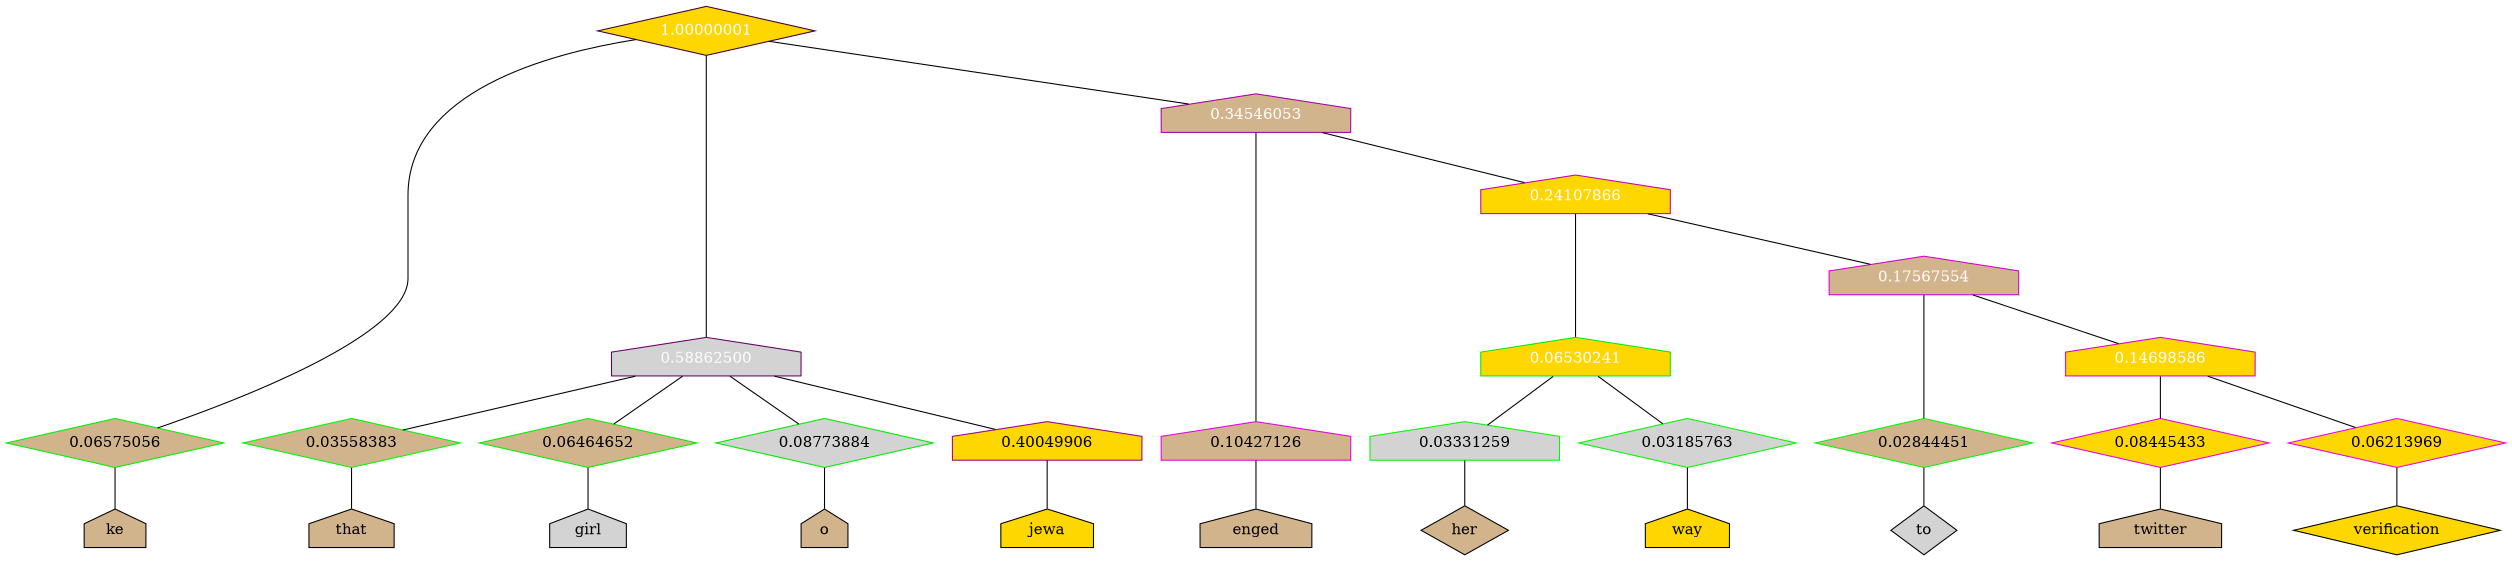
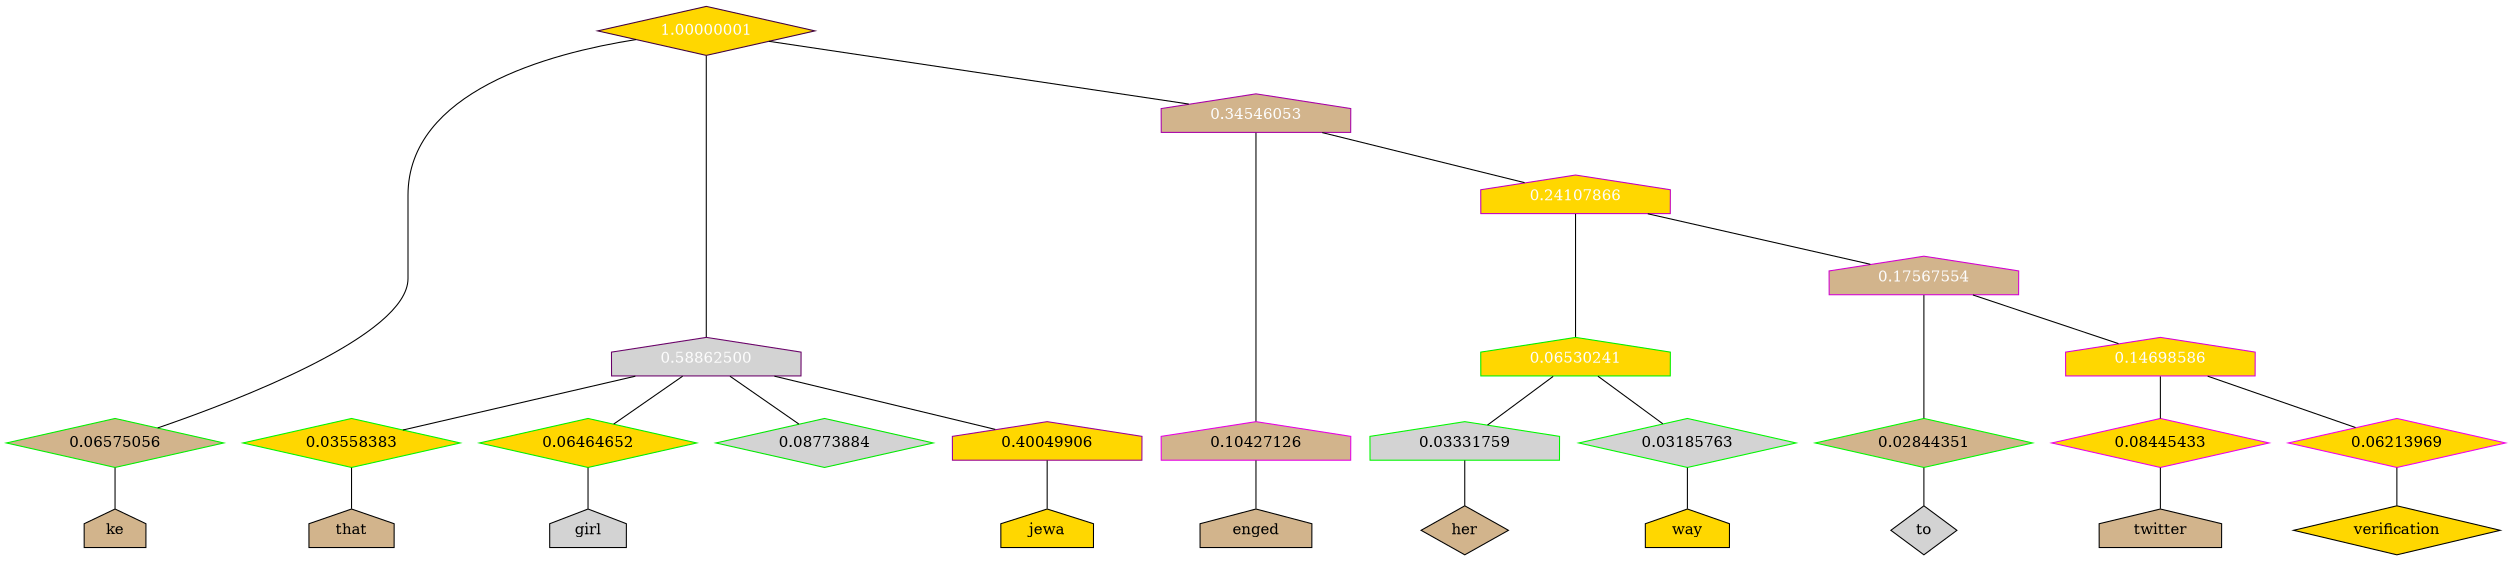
(352, 443) -> (352, 443)
(588, 443) -> (588, 443)
(1465, 443) -> (1465, 443)
(1924, 443) -> (1924, 443)
(825, 530) -> none
